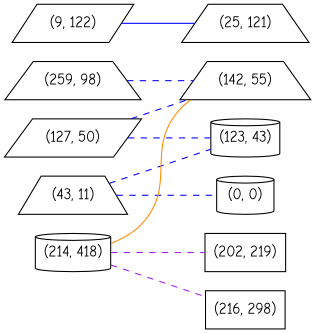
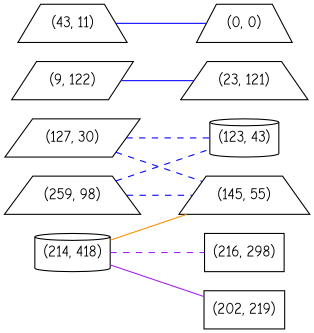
(245, 23) -> (244, 81)
(245, 81) -> (244, 195)
(73, 138) -> (73, 138)
(152, 169) -> (170, 163)
(167, 195) -> (161, 23)
(245, 195) -> (244, 23)
(158, 253) -> (157, 281)
